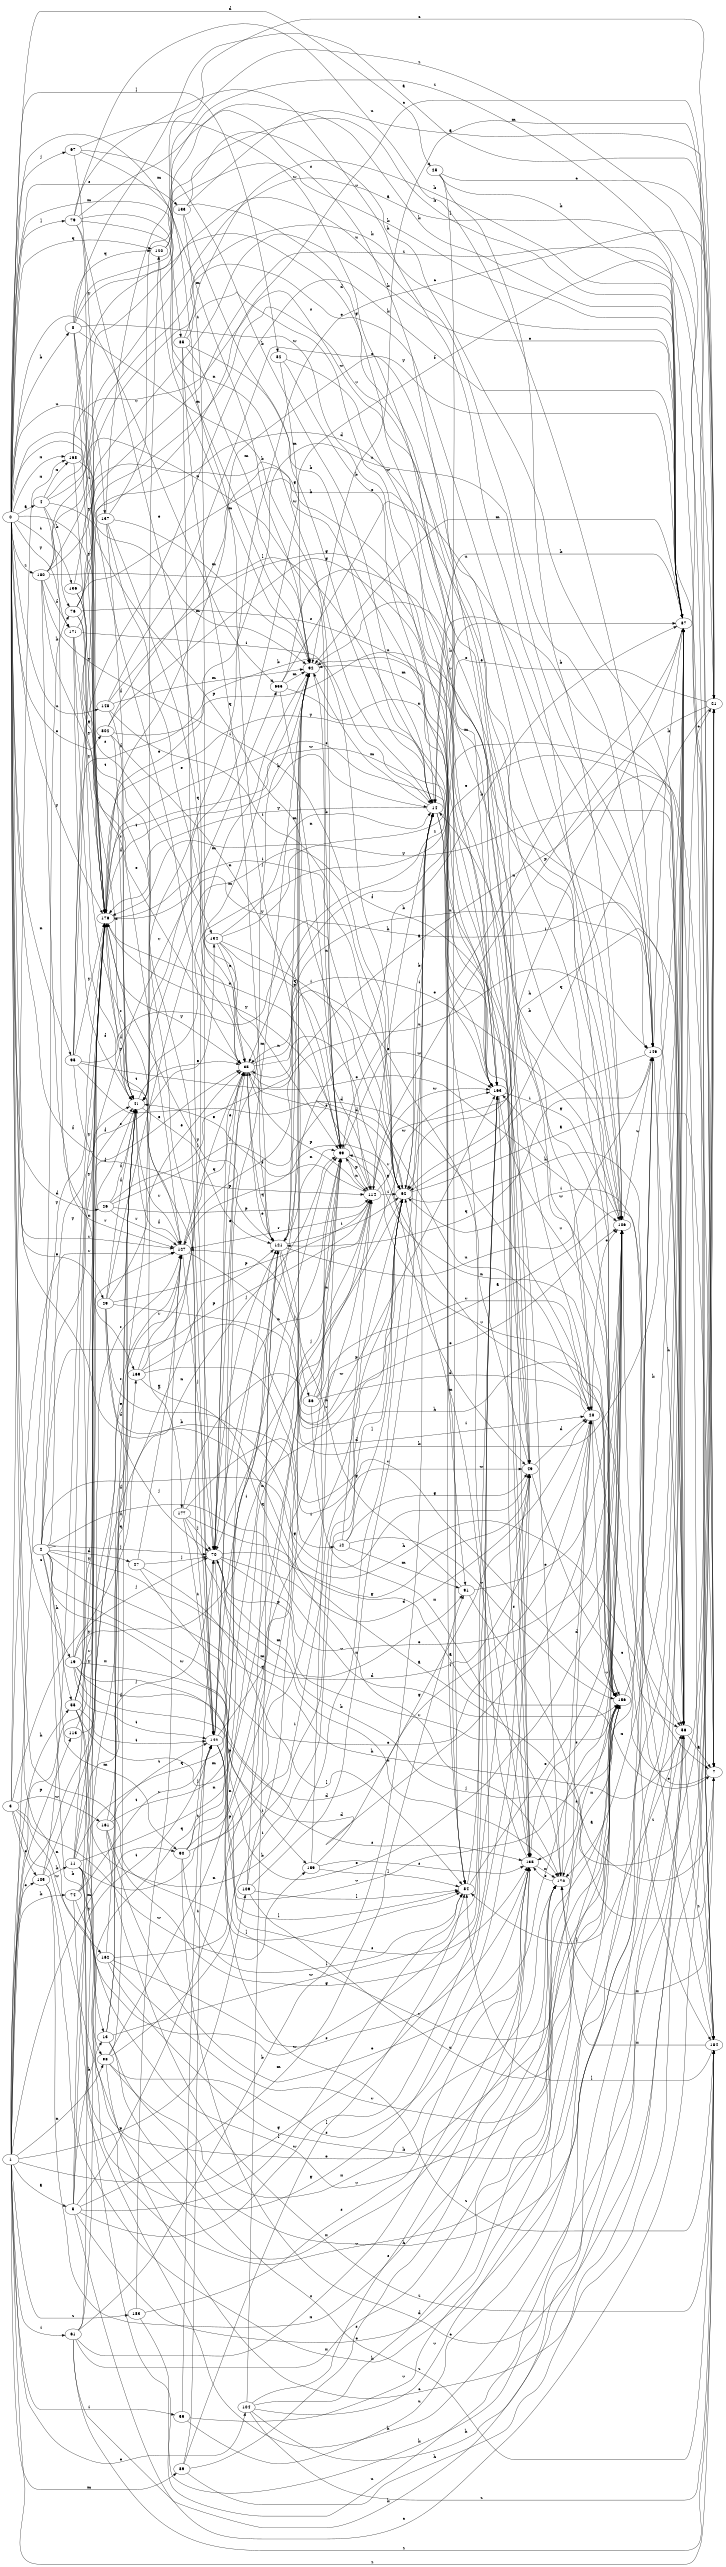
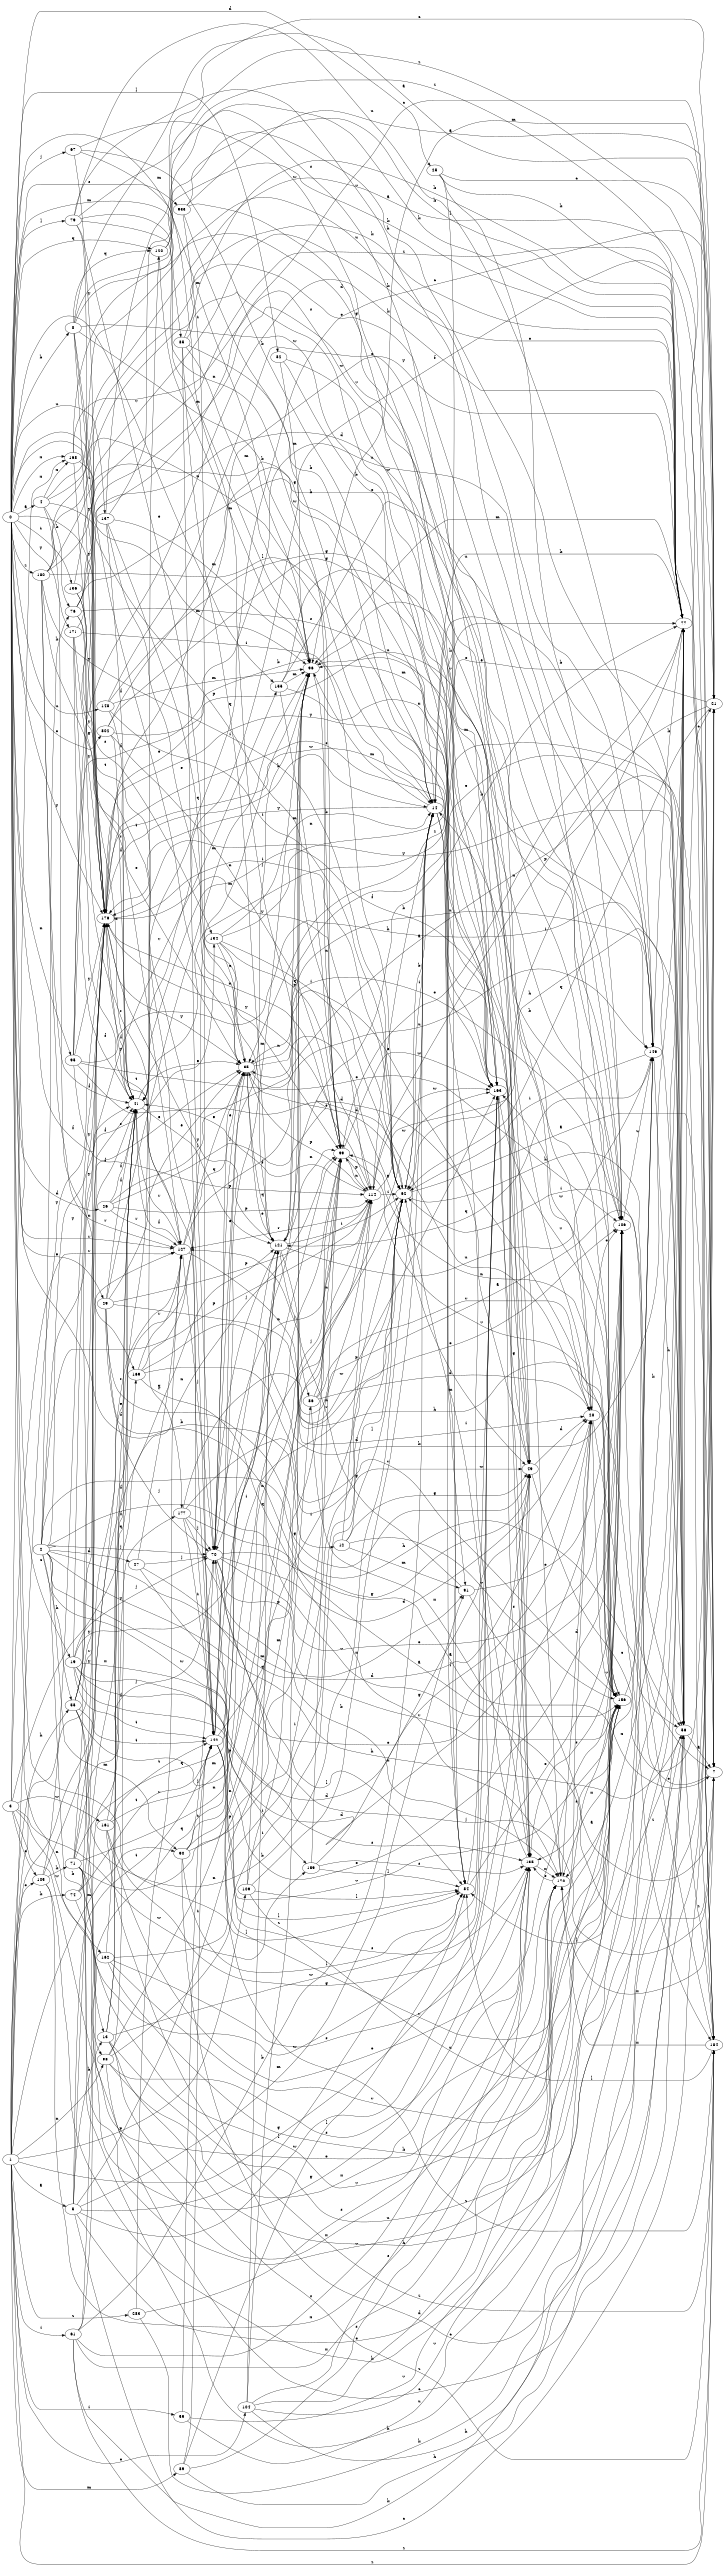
(182, 210) -> (182, 210)
(55, 603) -> (54, 973)
(684, 623) -> (684, 623)
(311, 668) -> (311, 668)
(279, 687) -> (279, 687)
(89, 721) -> (89, 721)
(89, 733) -> (89, 733)
(579, 1137) -> (506, 1279)
(405, 1220) -> none
(701, 1673) -> (493, 1821)
(73, 1733) -> none
(92, 1840) -> (93, 1870)
(73, 1864) -> (73, 1864)
(549, 2271) -> (614, 1872)
(137, 2314) -> (137, 2314)
(679, 2500) -> (289, 1906)
